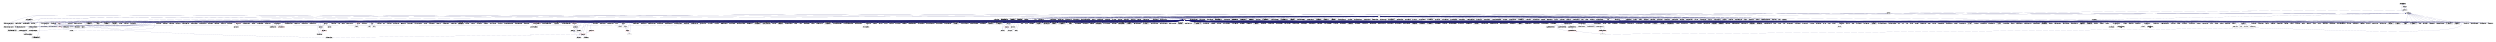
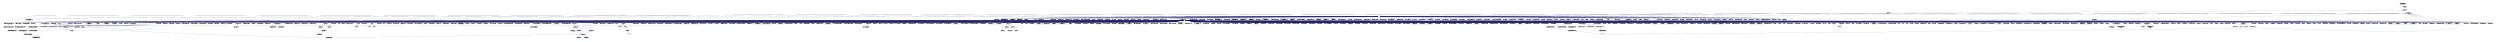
(1653, 20) -> none
